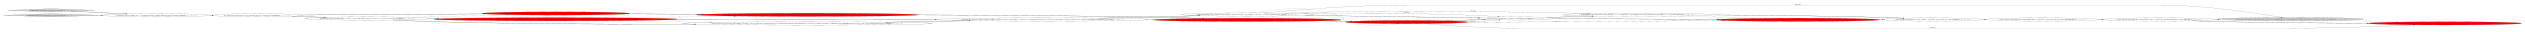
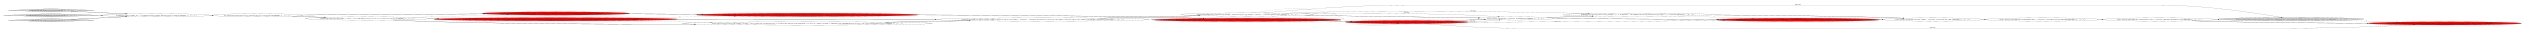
none -> (51, 20)
